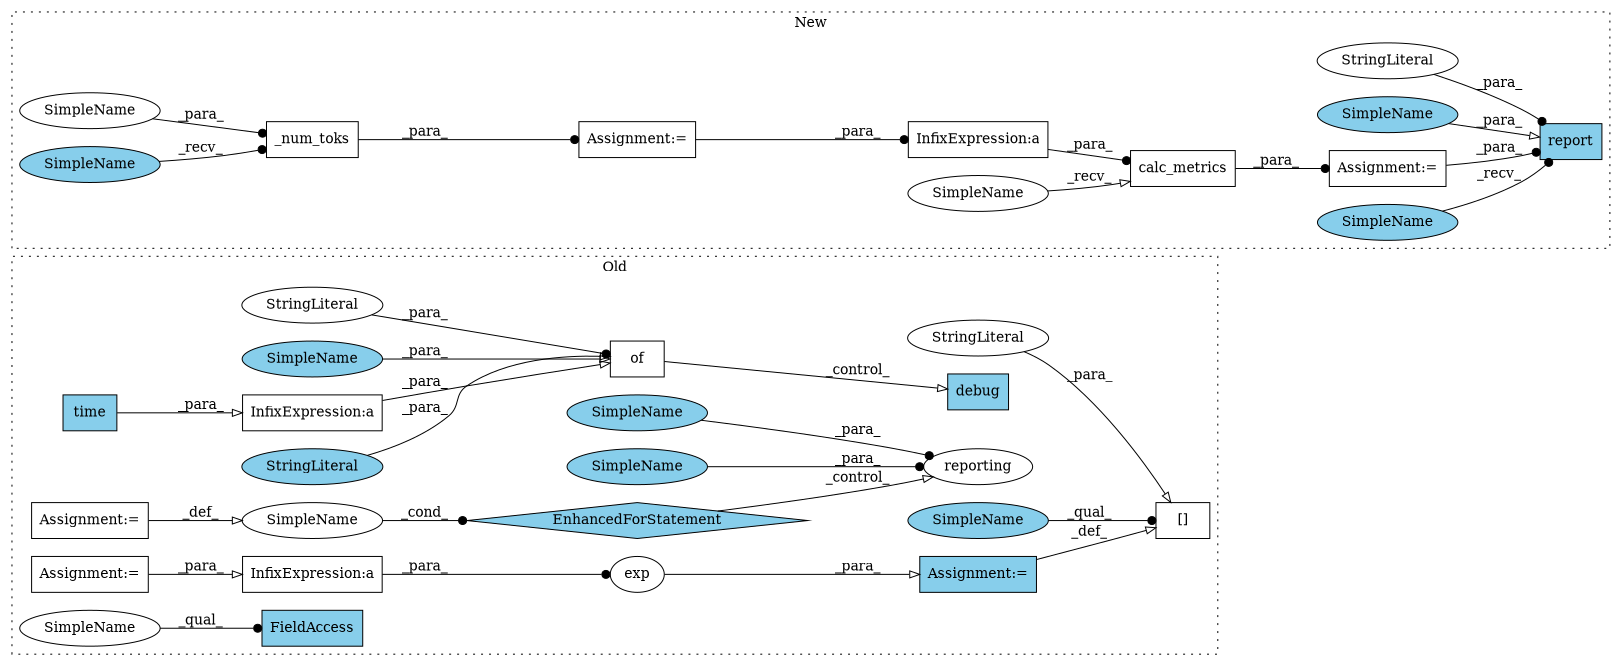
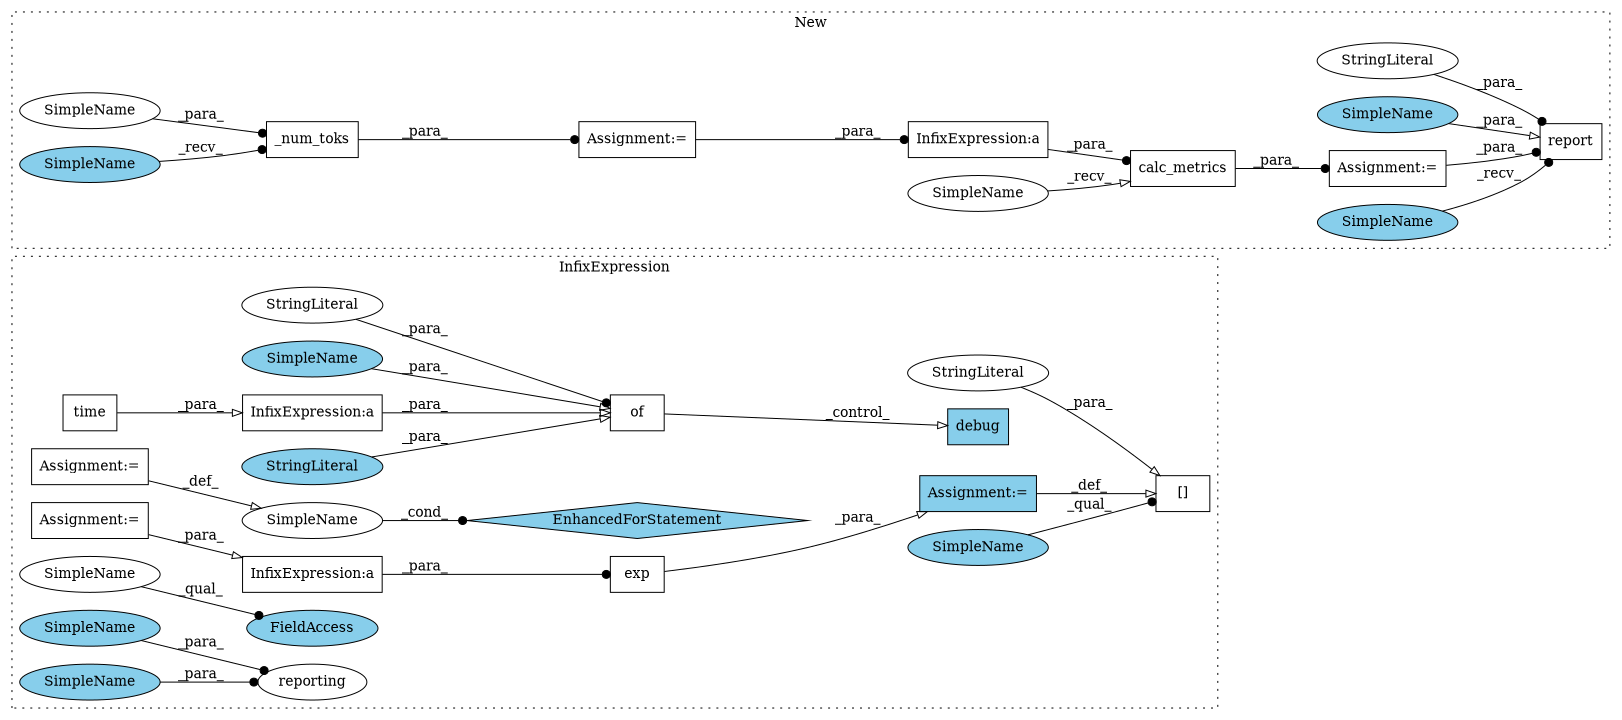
(1571, 142) -> (1571, 142)
(615, 268) -> (615, 268)
(90, 413) -> (90, 413)
(821, 497) -> none
(637, 574) -> (637, 574)
(312, 628) -> (312, 628)
